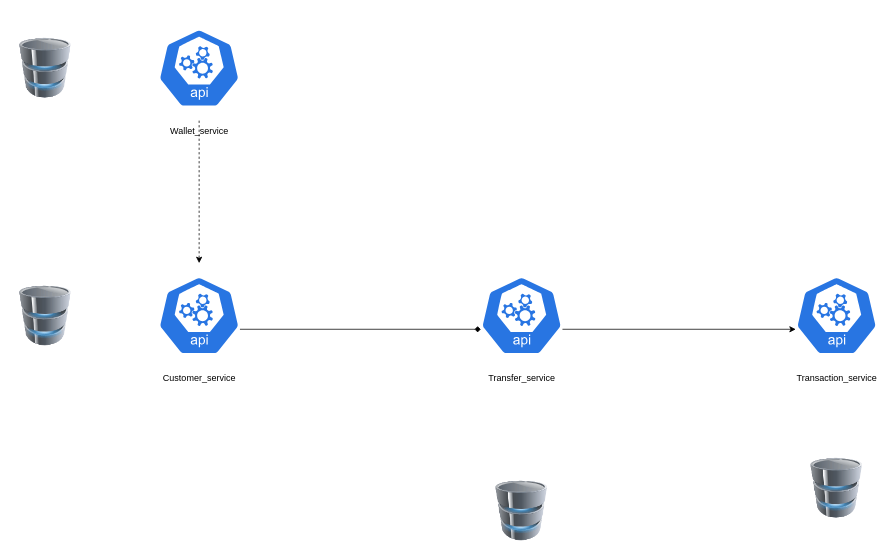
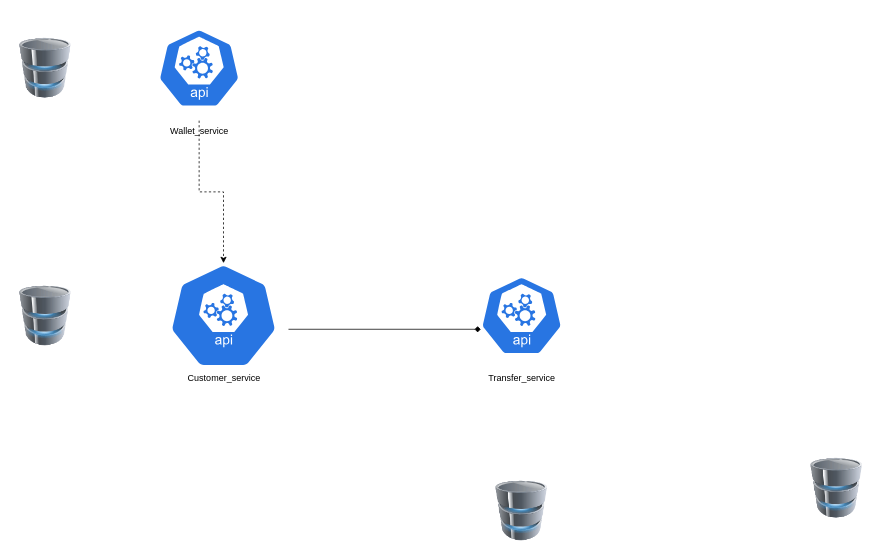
(199, 315) -> (224, 315)
(837, 315) -> none
(677, 329) -> none
